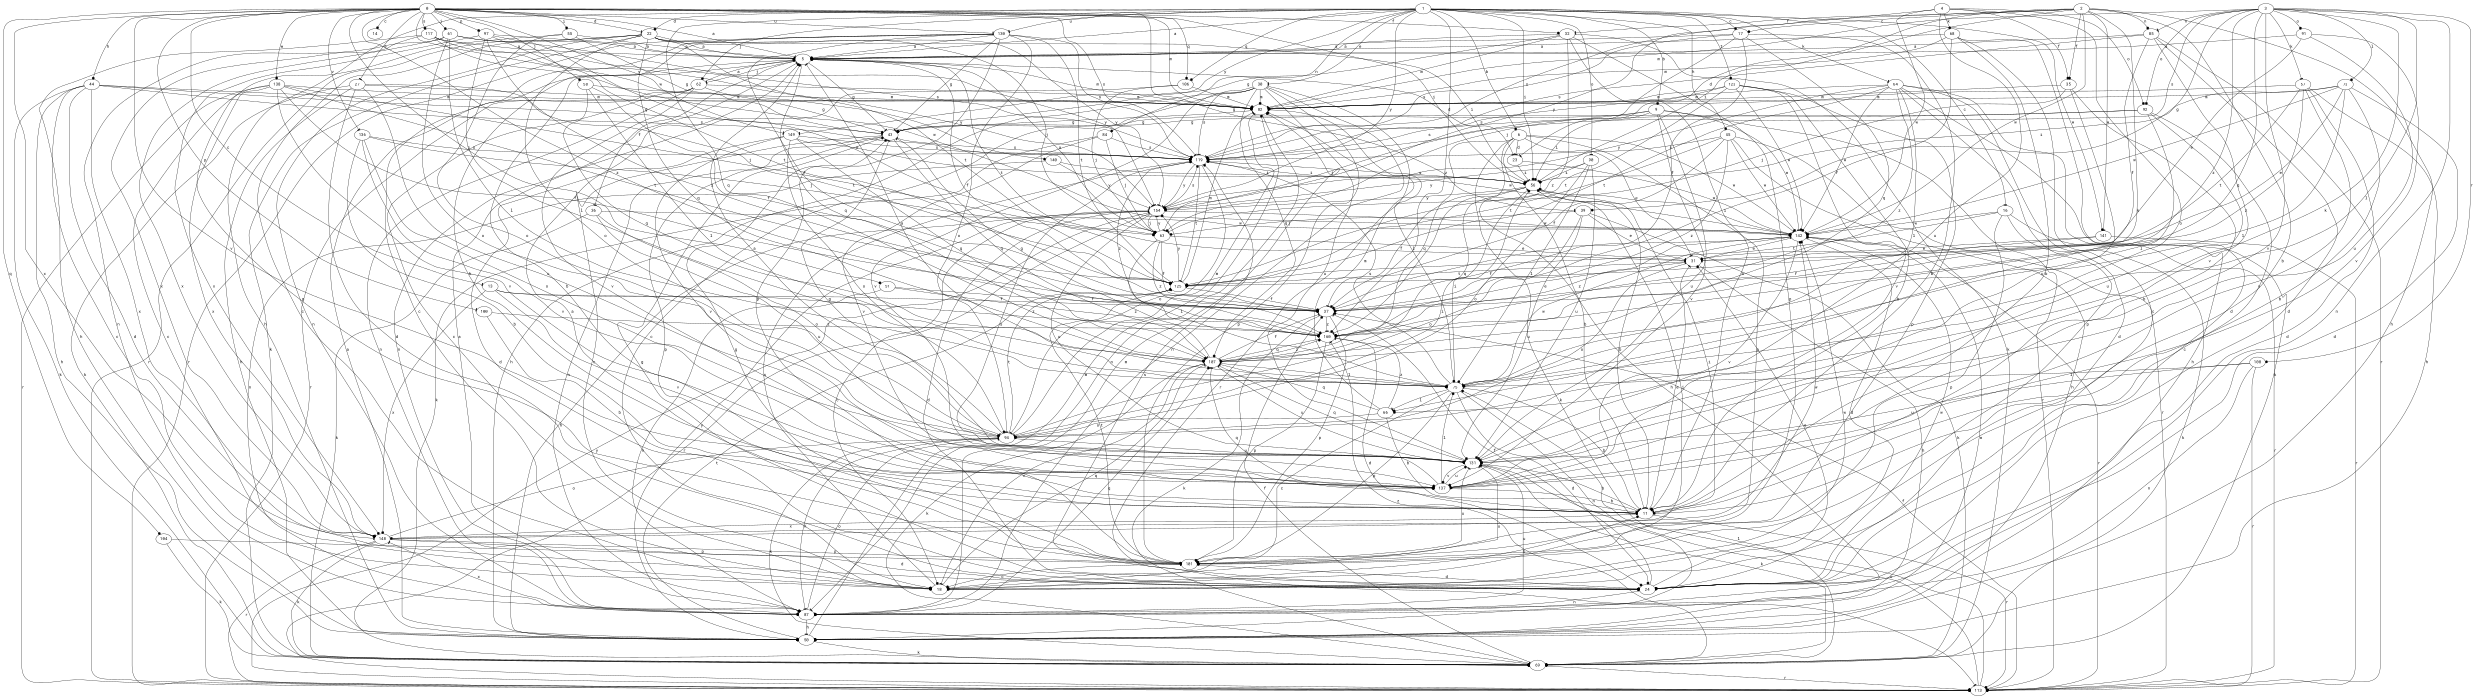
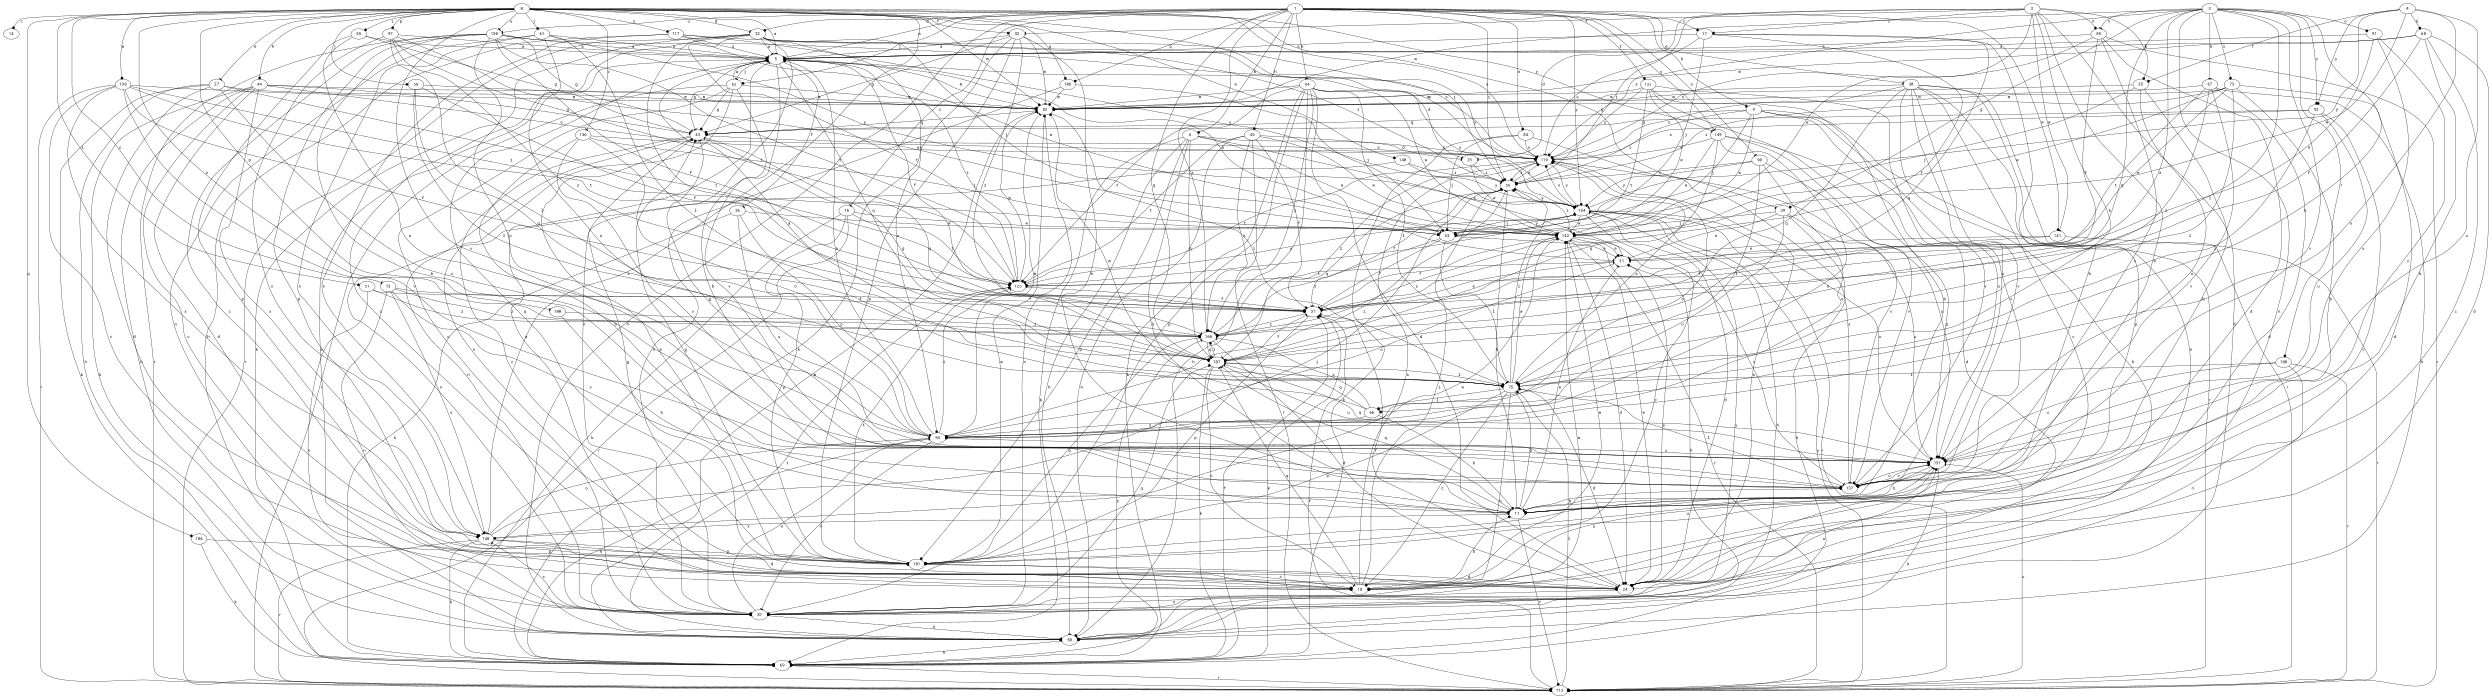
(1632, 44) -> none
none -> (465, 556)
